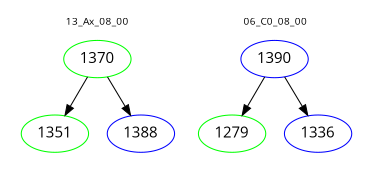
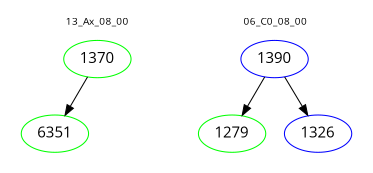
(55, 134) -> (55, 134)
(141, 134) -> none
(318, 134) -> (318, 134)
